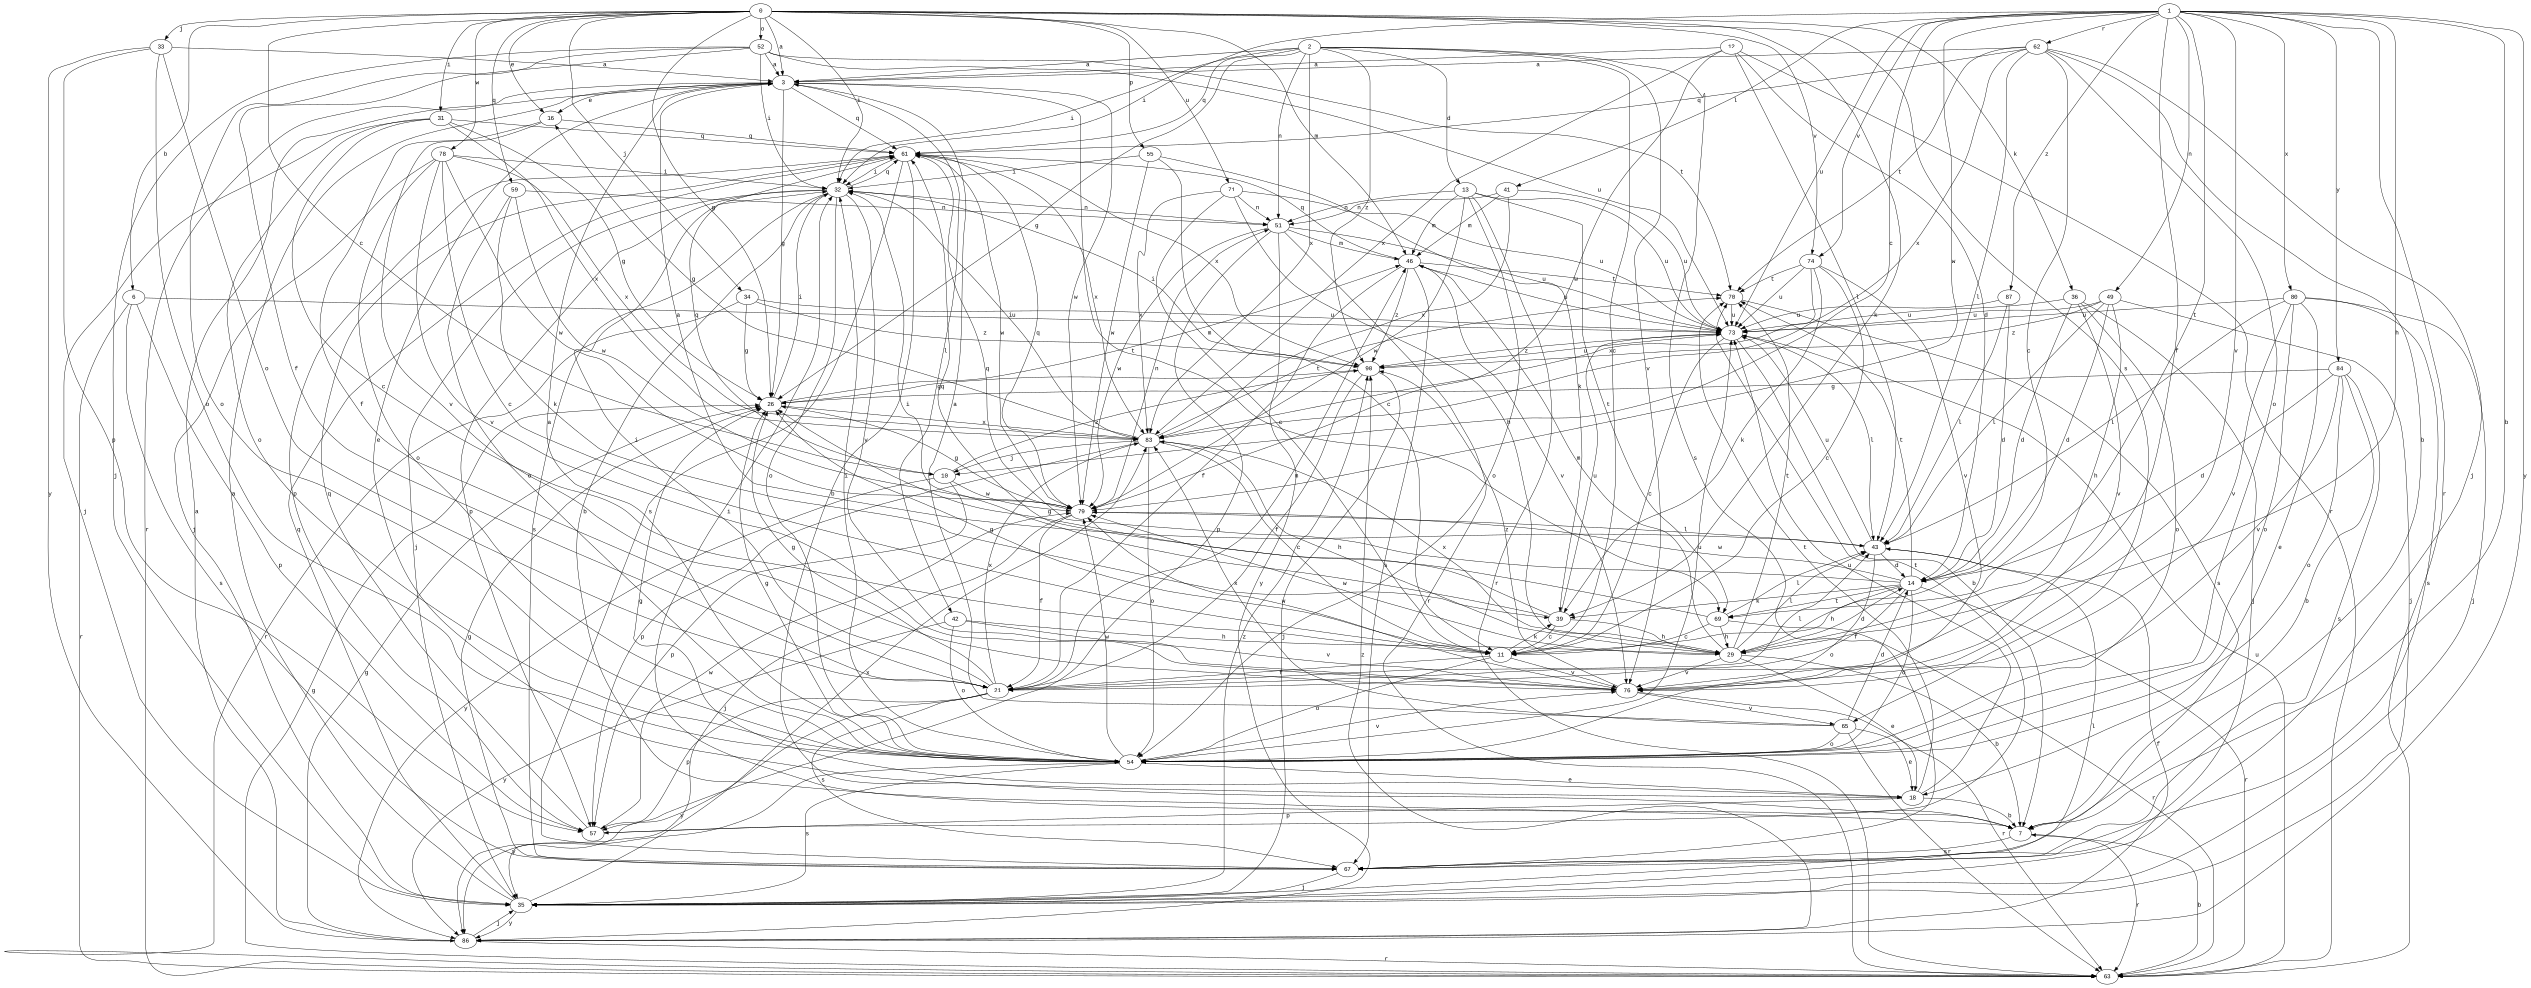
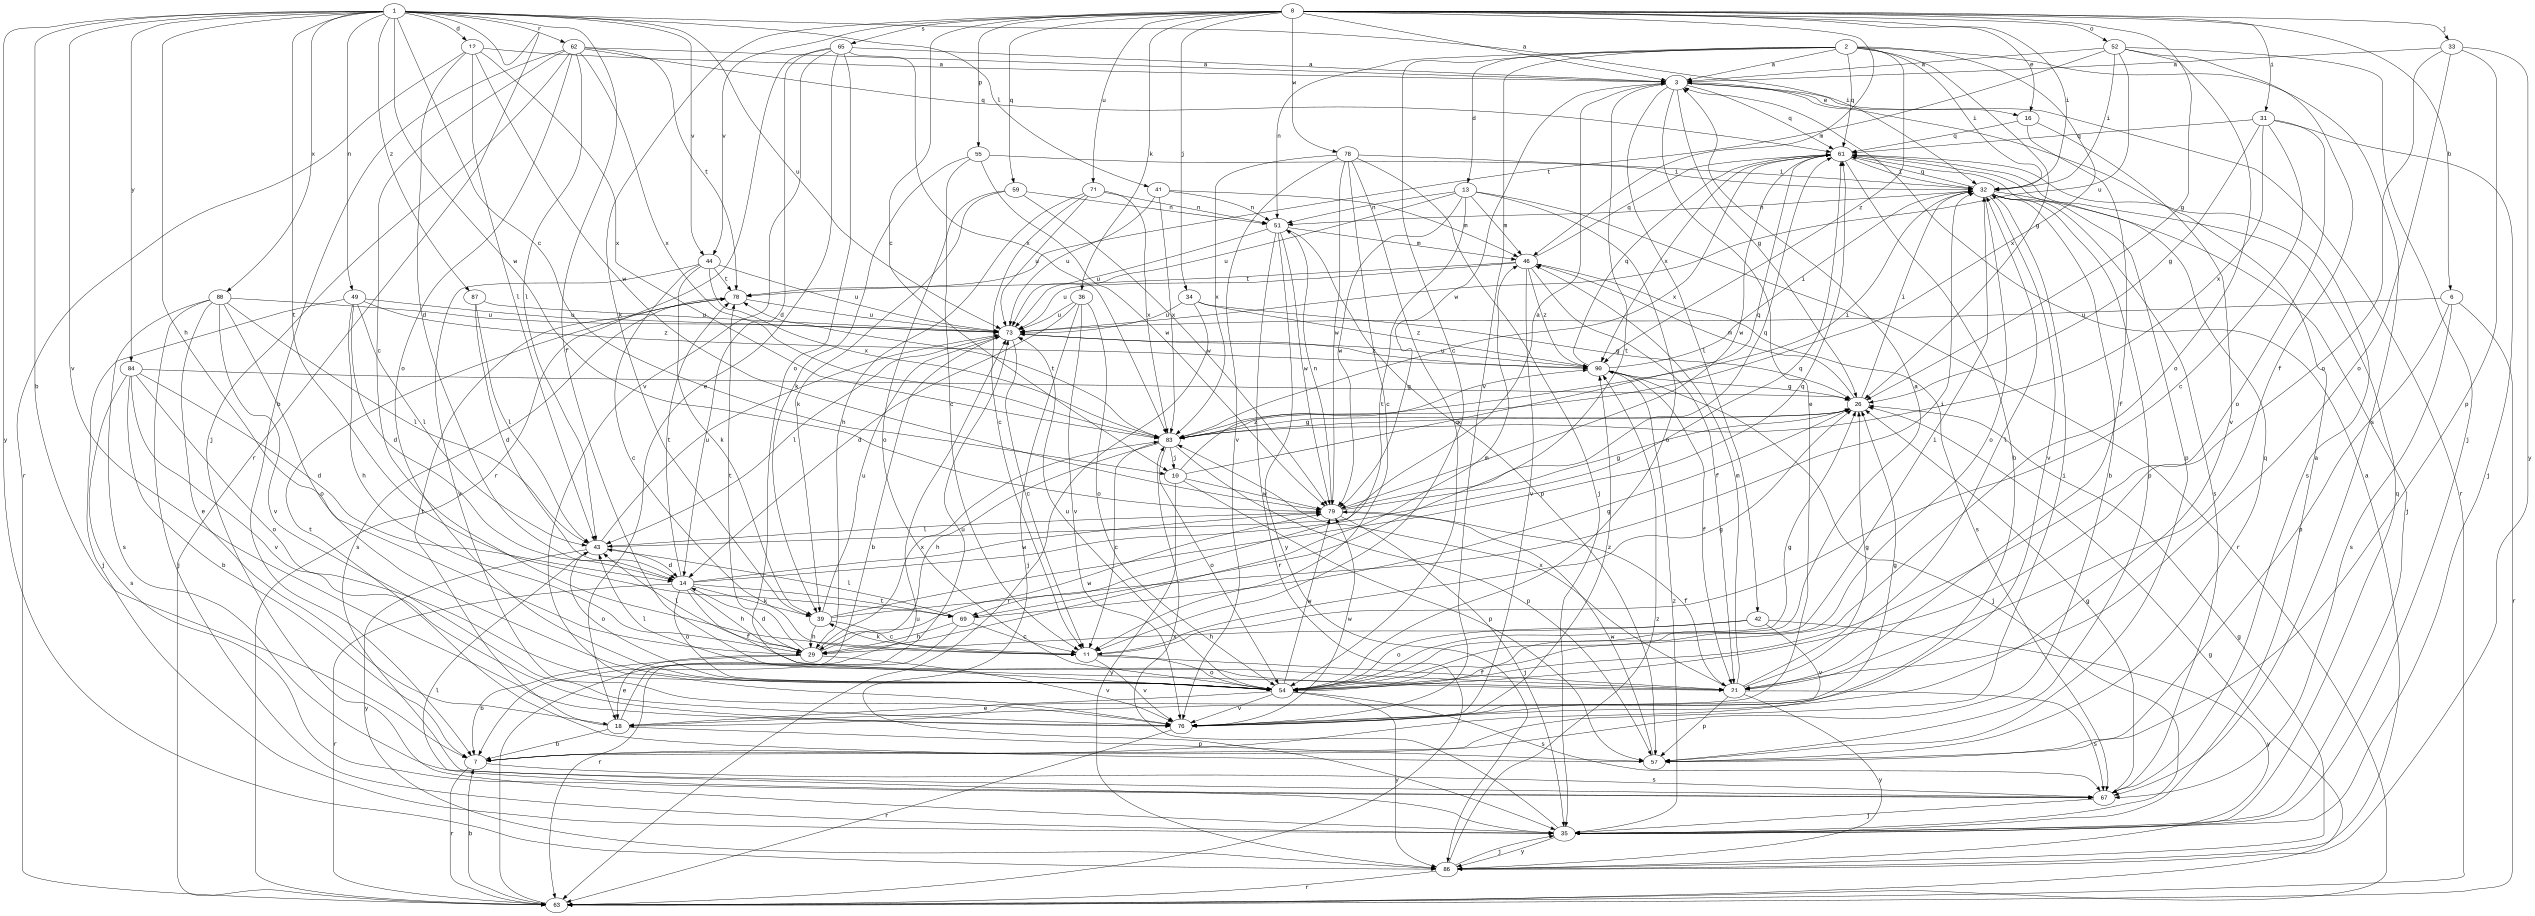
none -> (436, 21)
none -> (1662, 220)
(1811, 261) -> (709, 261)
(811, 343) -> (1429, 418)
(636, 440) -> (2005, 440)
(1734, 708) -> (551, 589)
(2158, 744) -> (367, 709)
(806, 819) -> (1693, 771)
